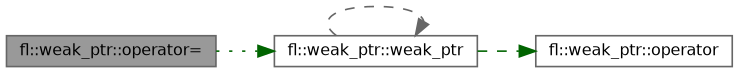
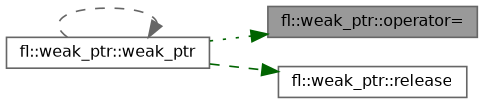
(237, 51) -> (231, 38)
(634, 51) -> (373, 82)
